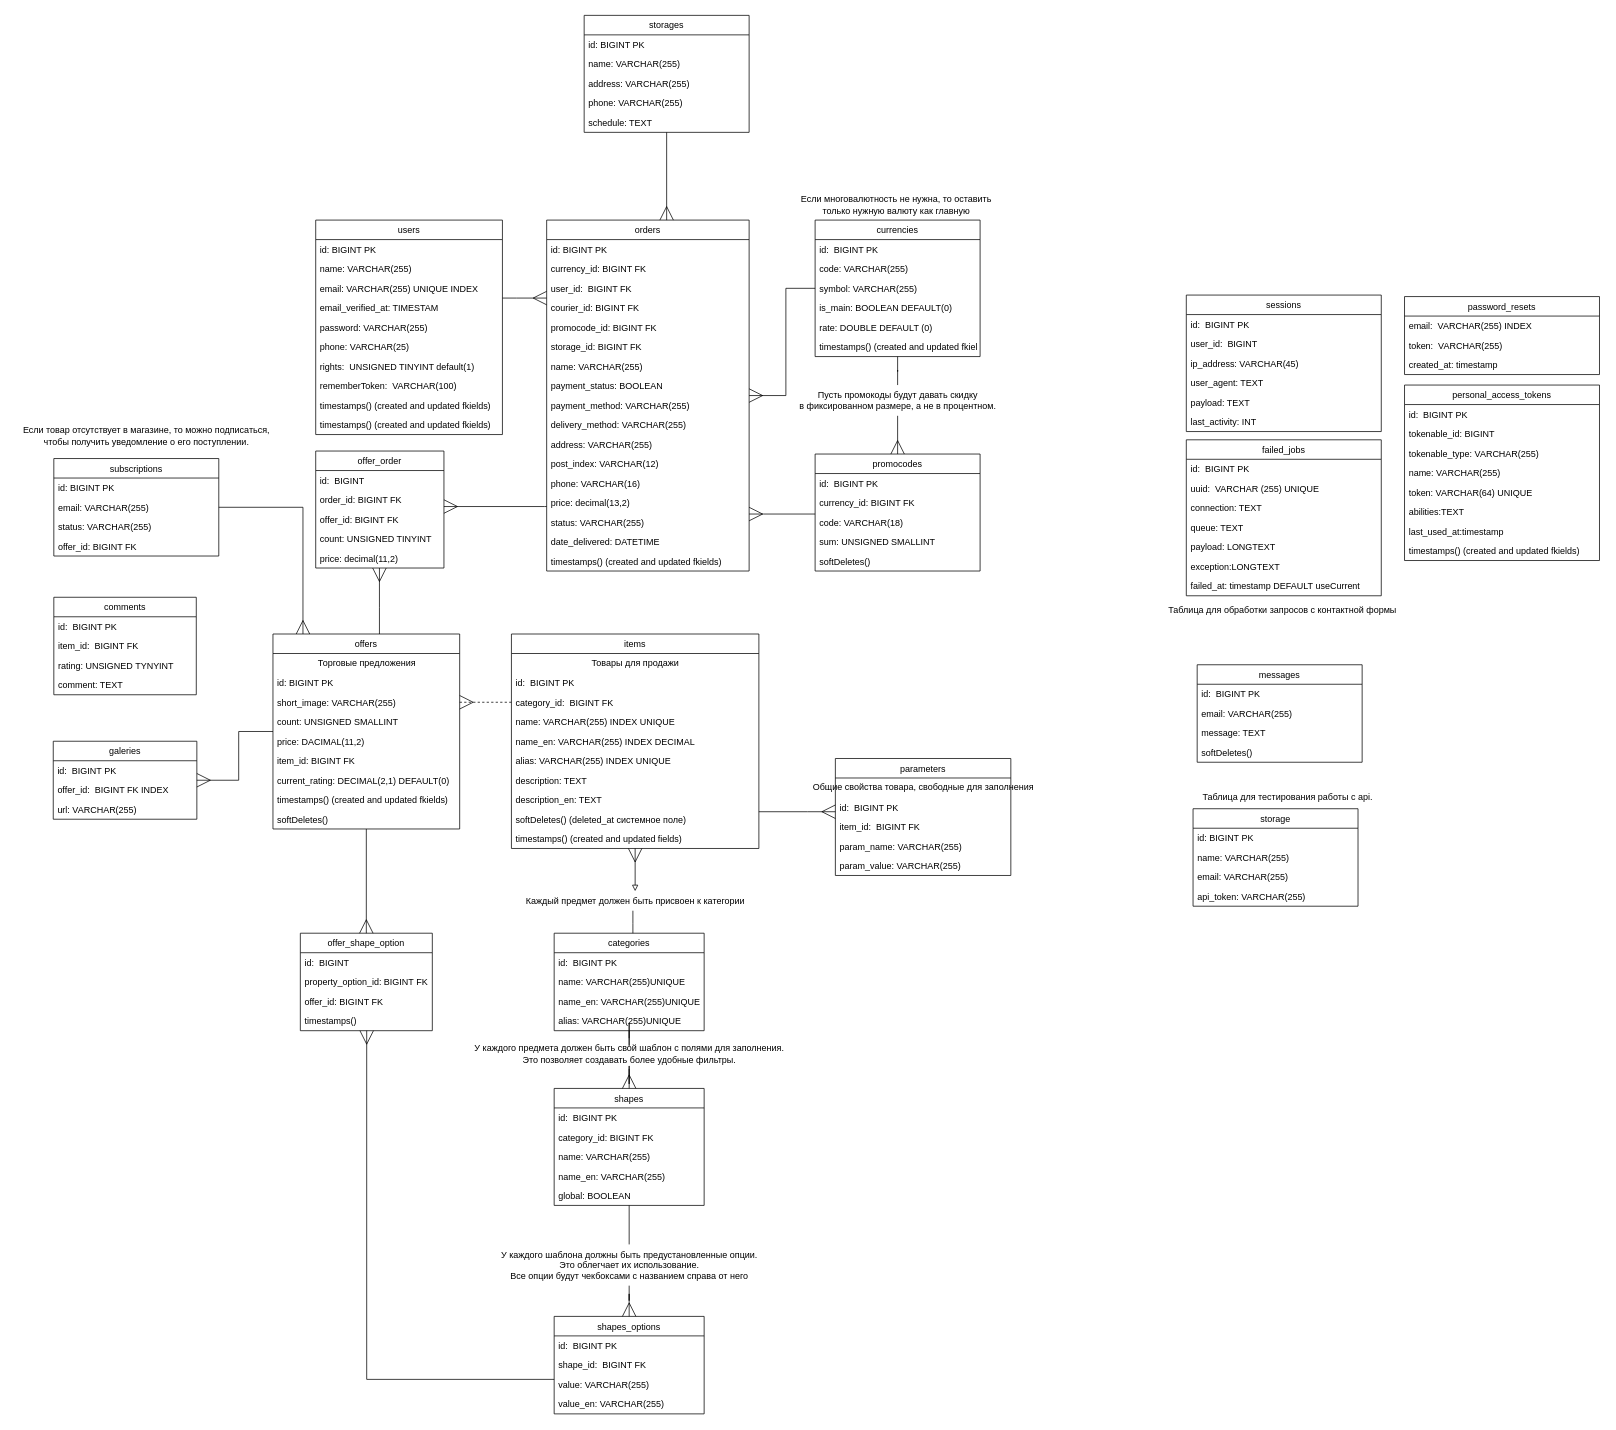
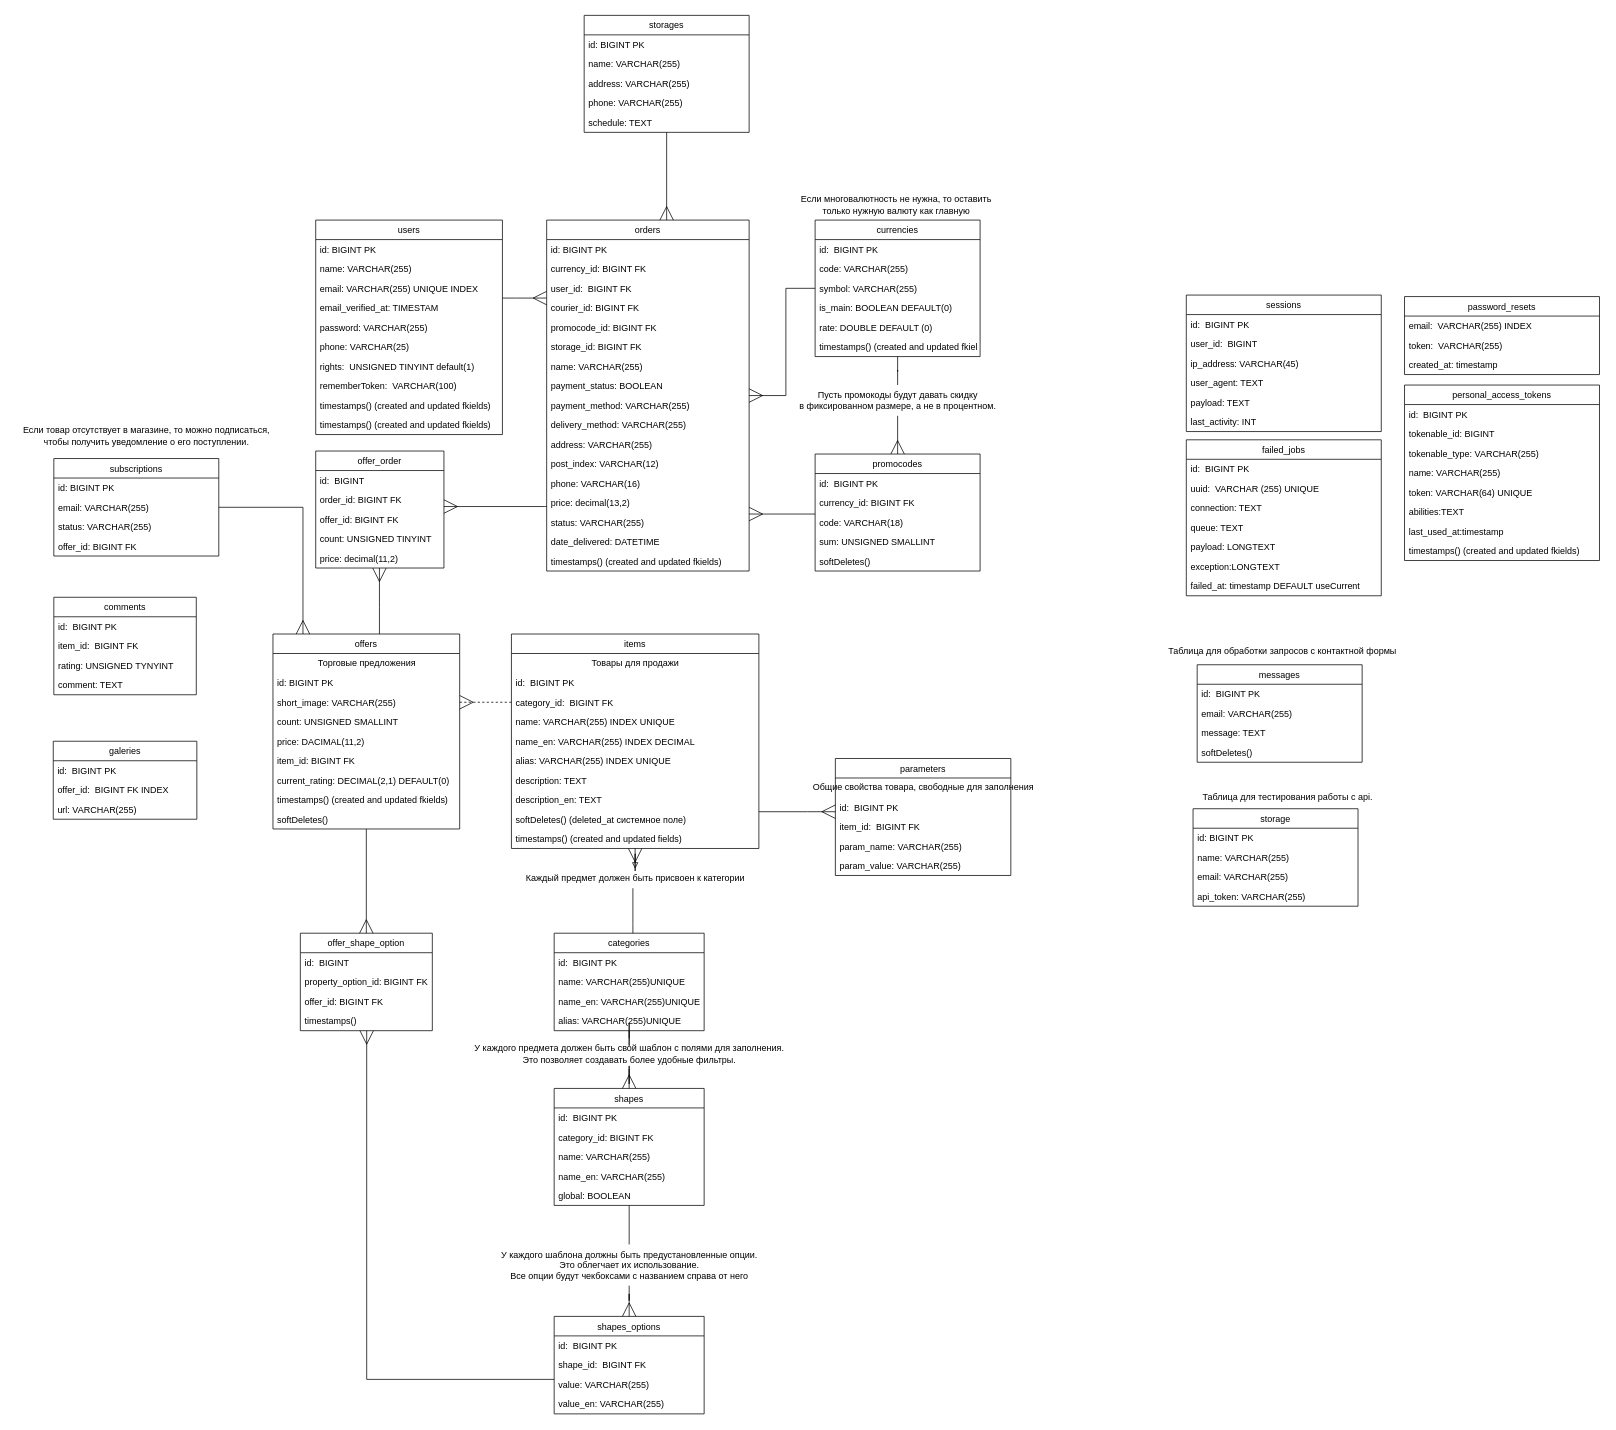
(1282, 610) -> (1282, 651)
(238, 759) -> none
(635, 901) -> (635, 879)
